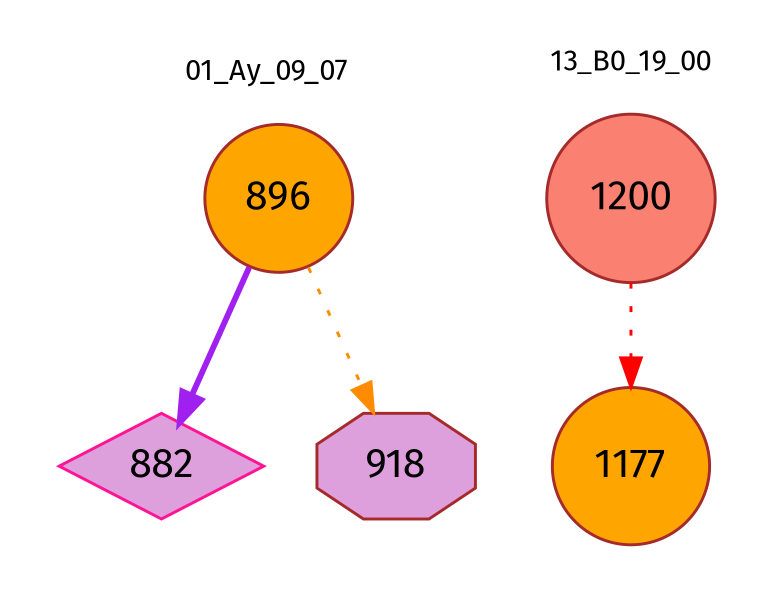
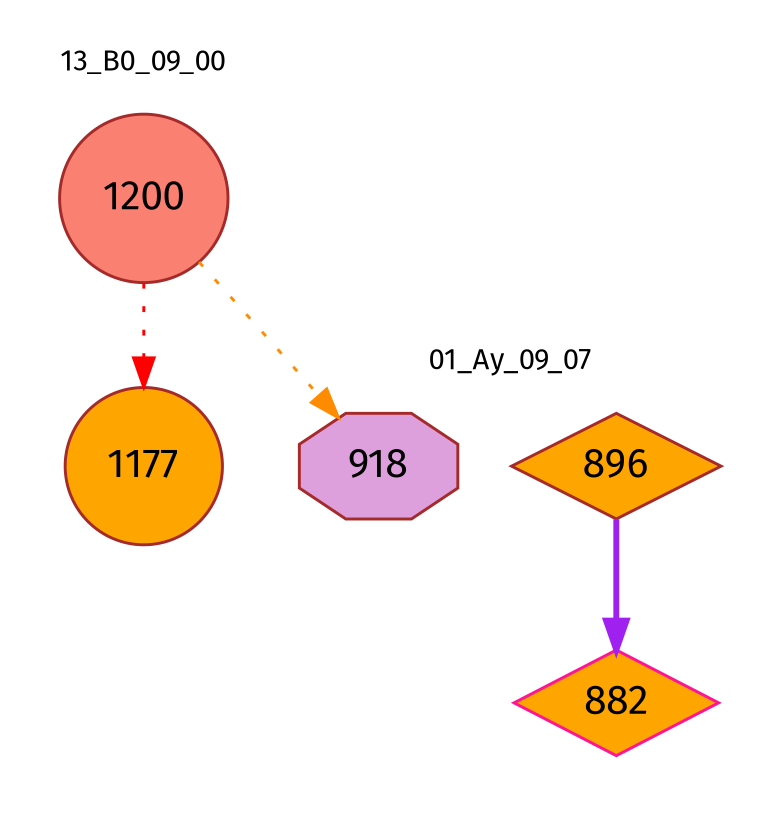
(631, 63) -> (144, 63)
(279, 198) -> (616, 466)
(335, 327) -> (232, 299)
(161, 466) -> (616, 703)
